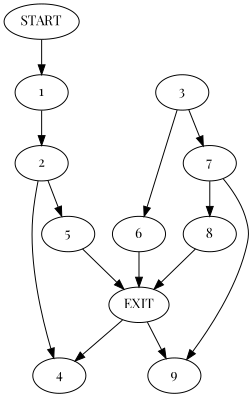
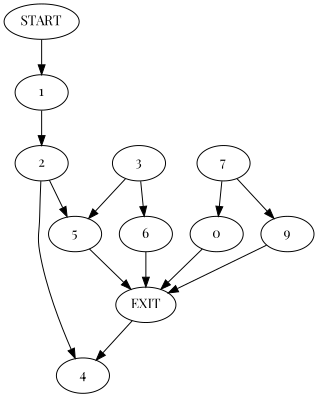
(194, 123) -> (110, 195)
(210, 234) -> (217, 234)
(154, 336) -> (222, 267)
